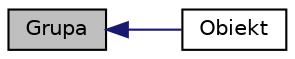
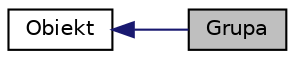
(155, 30) -> (161, 30)
